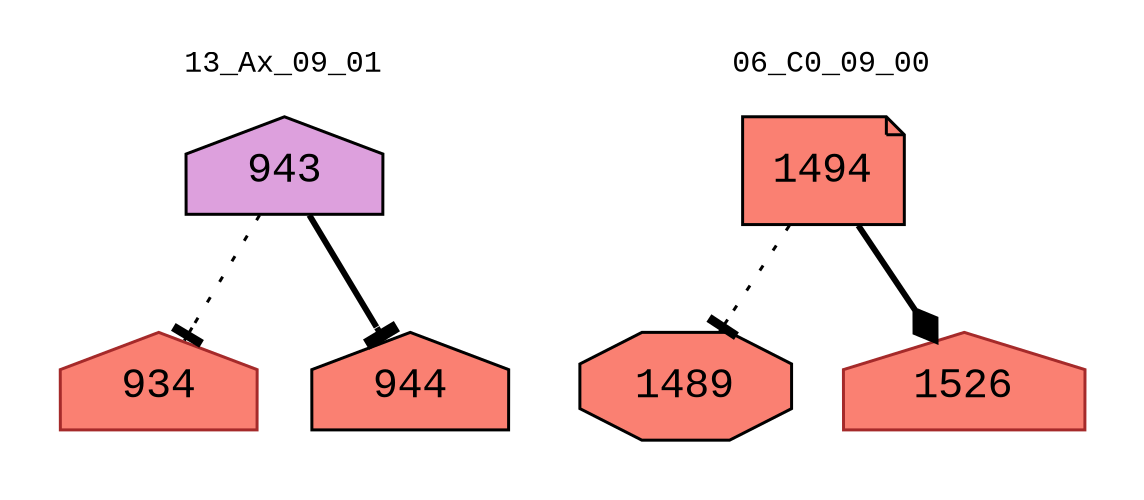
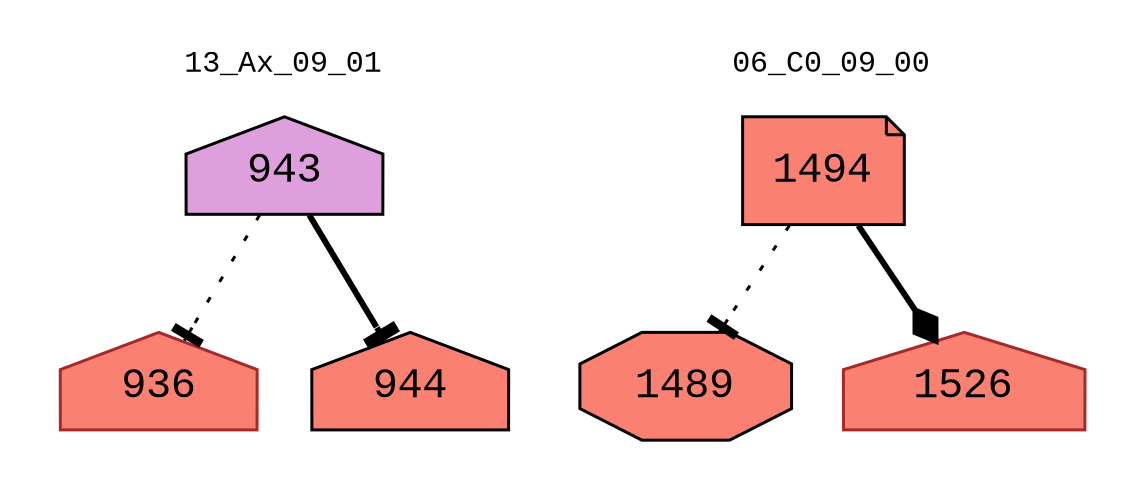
(159, 386) -> (159, 386)
